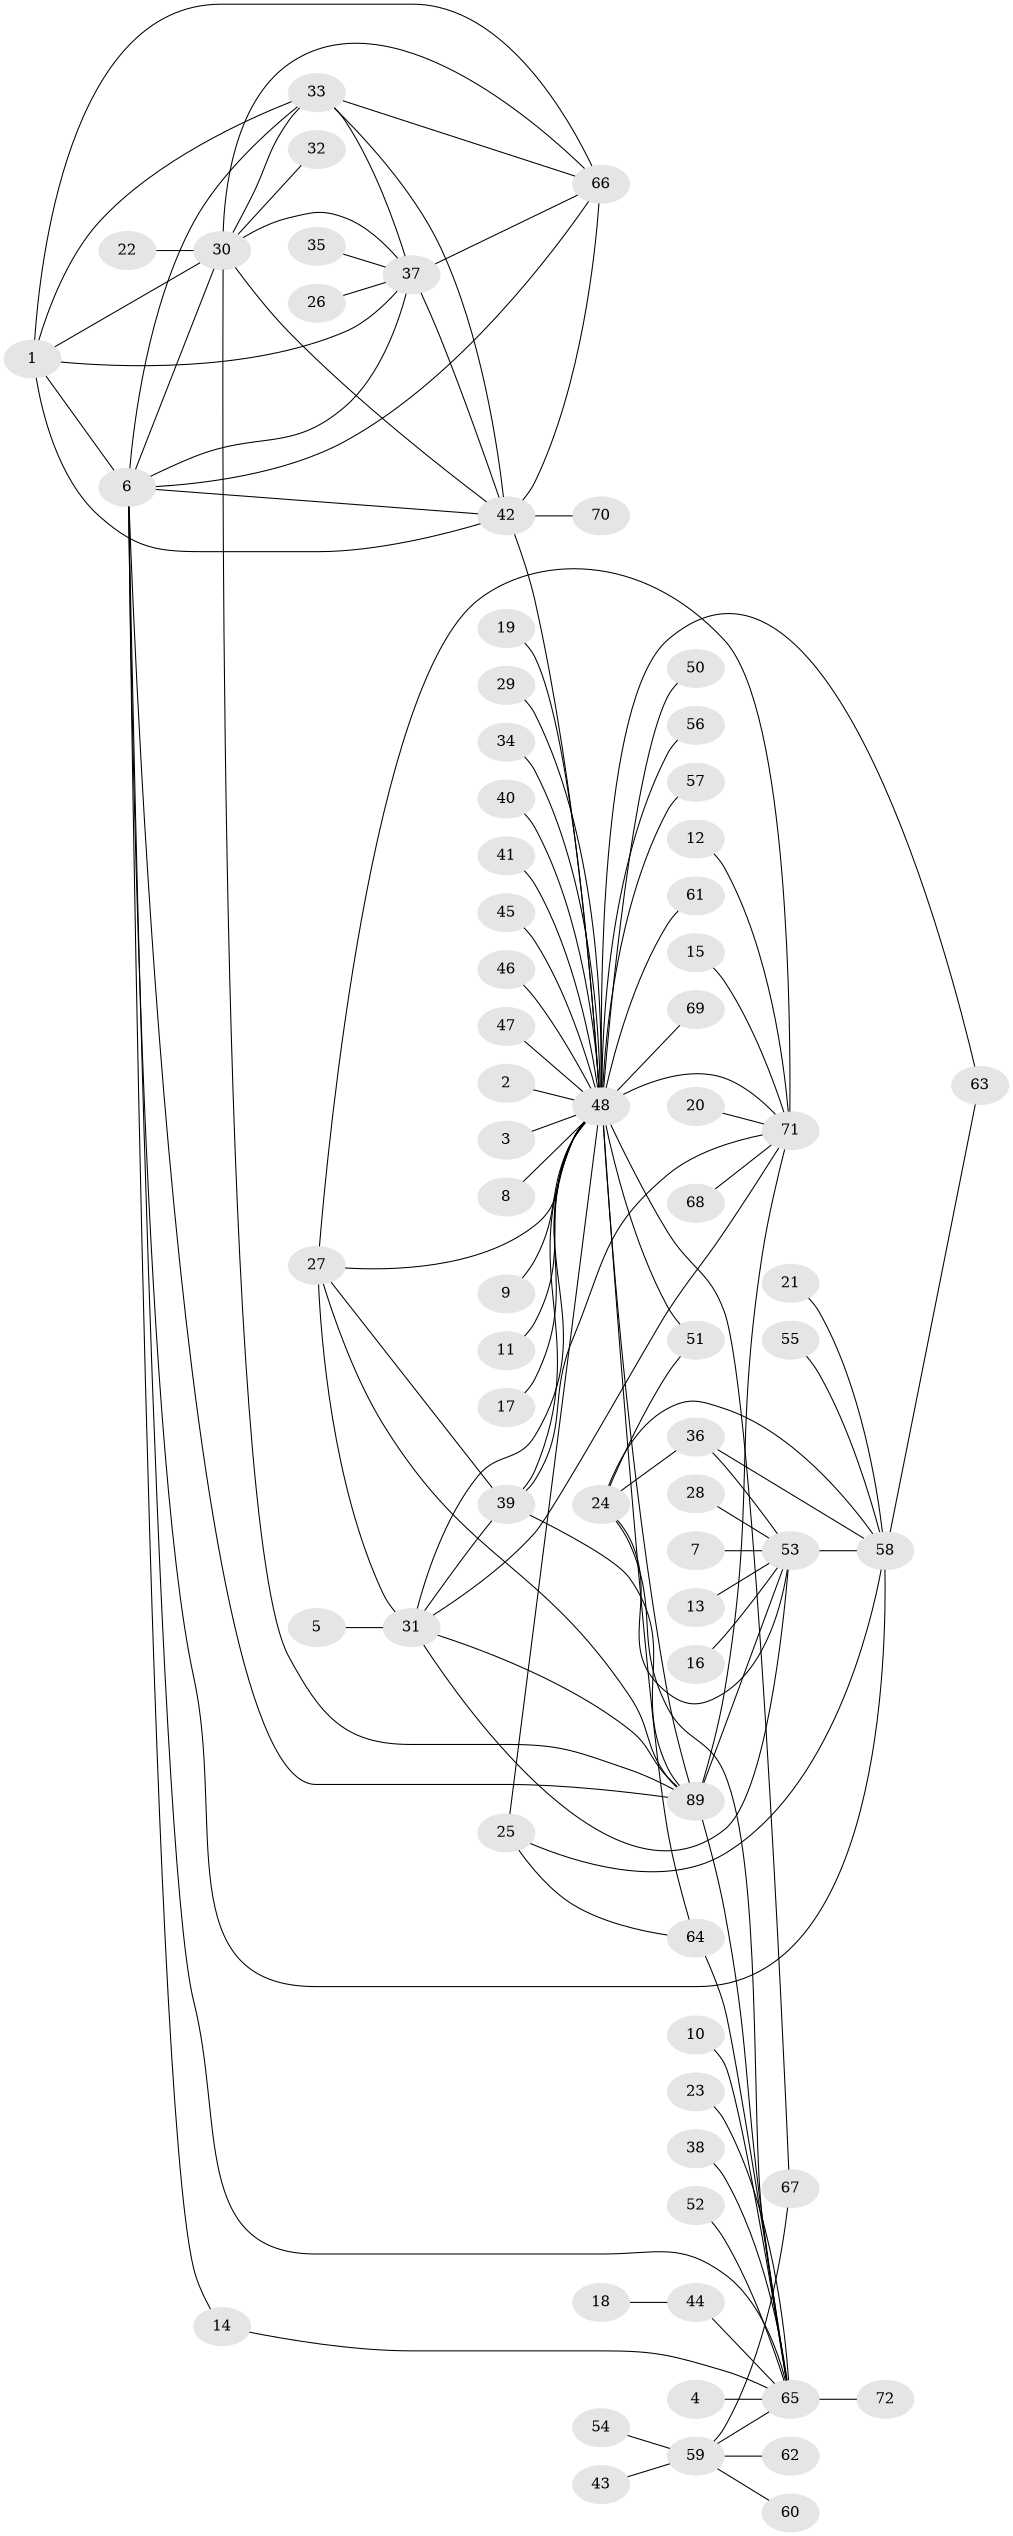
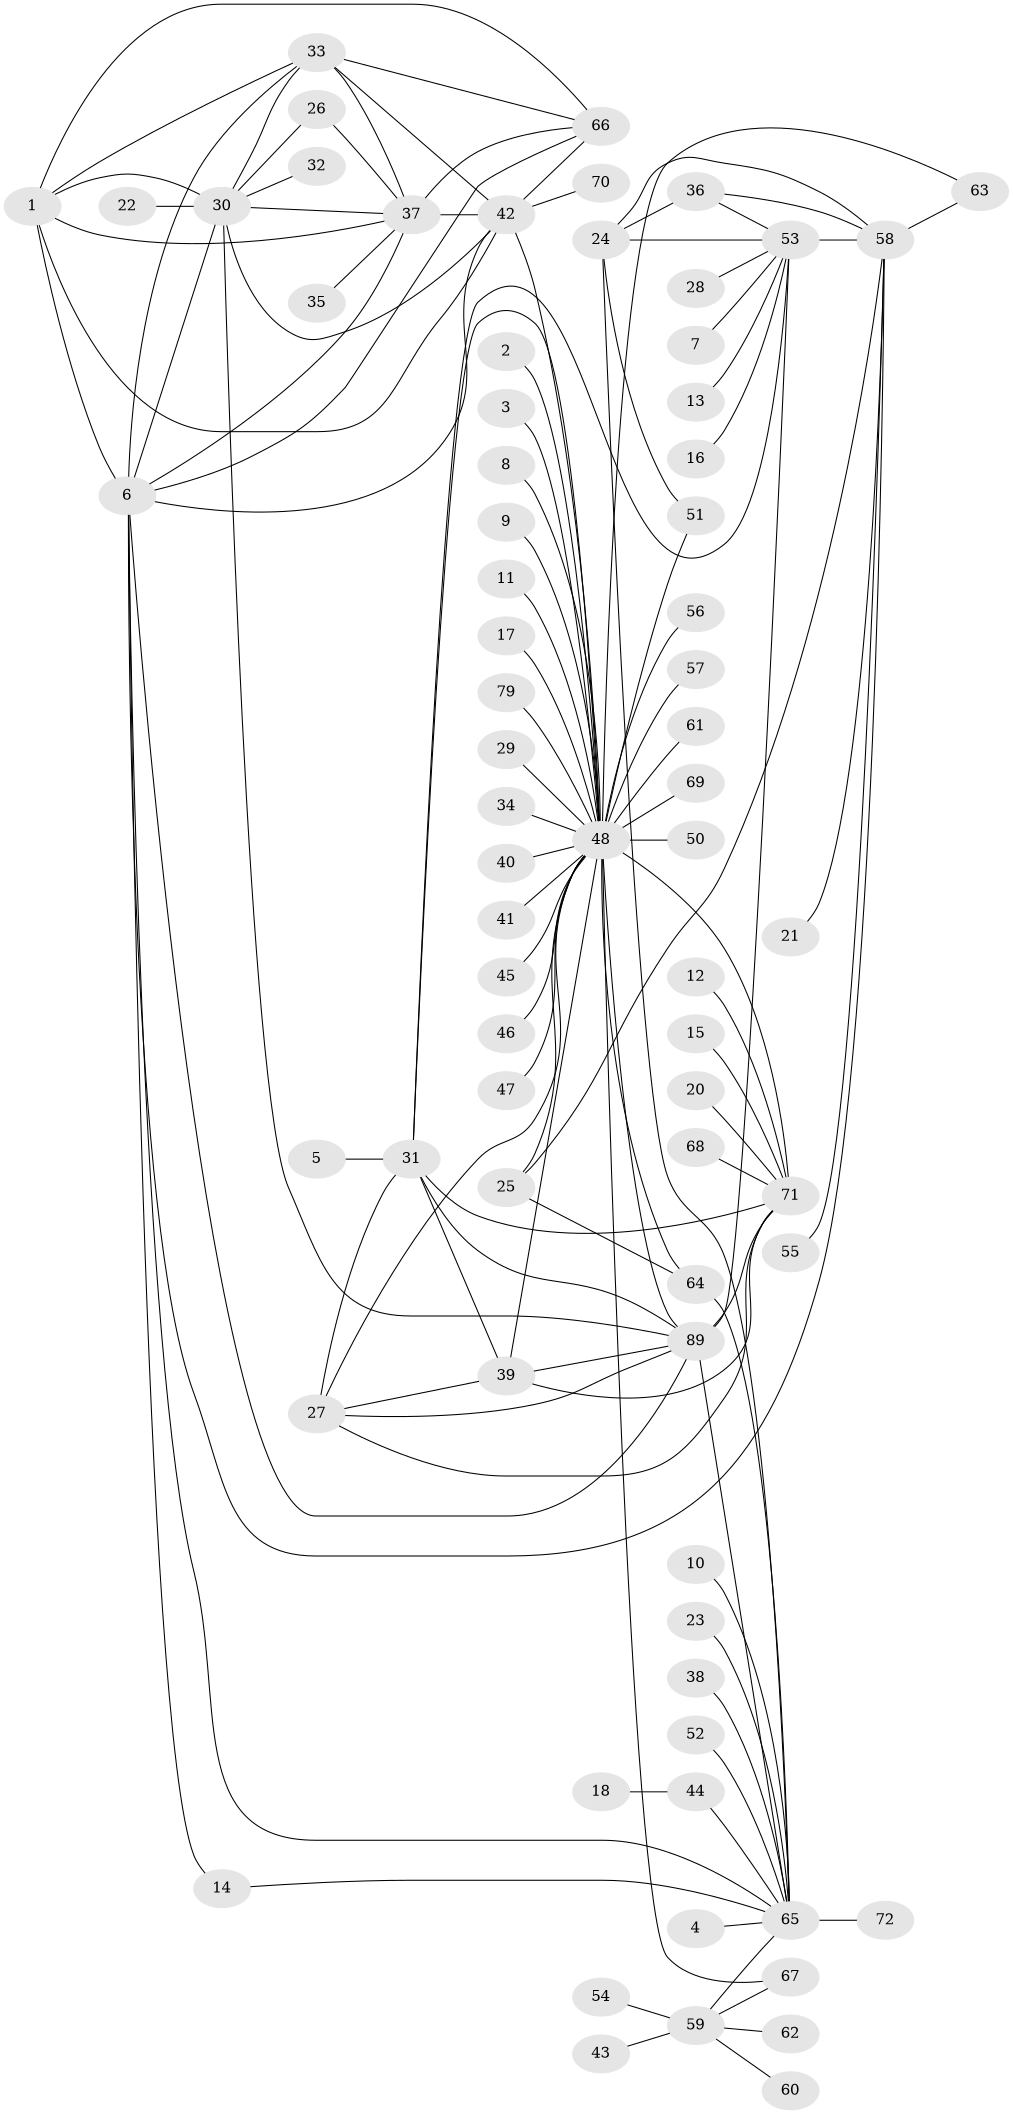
(361, 45) -> (269, 158)
(506, 629) -> (506, 693)
